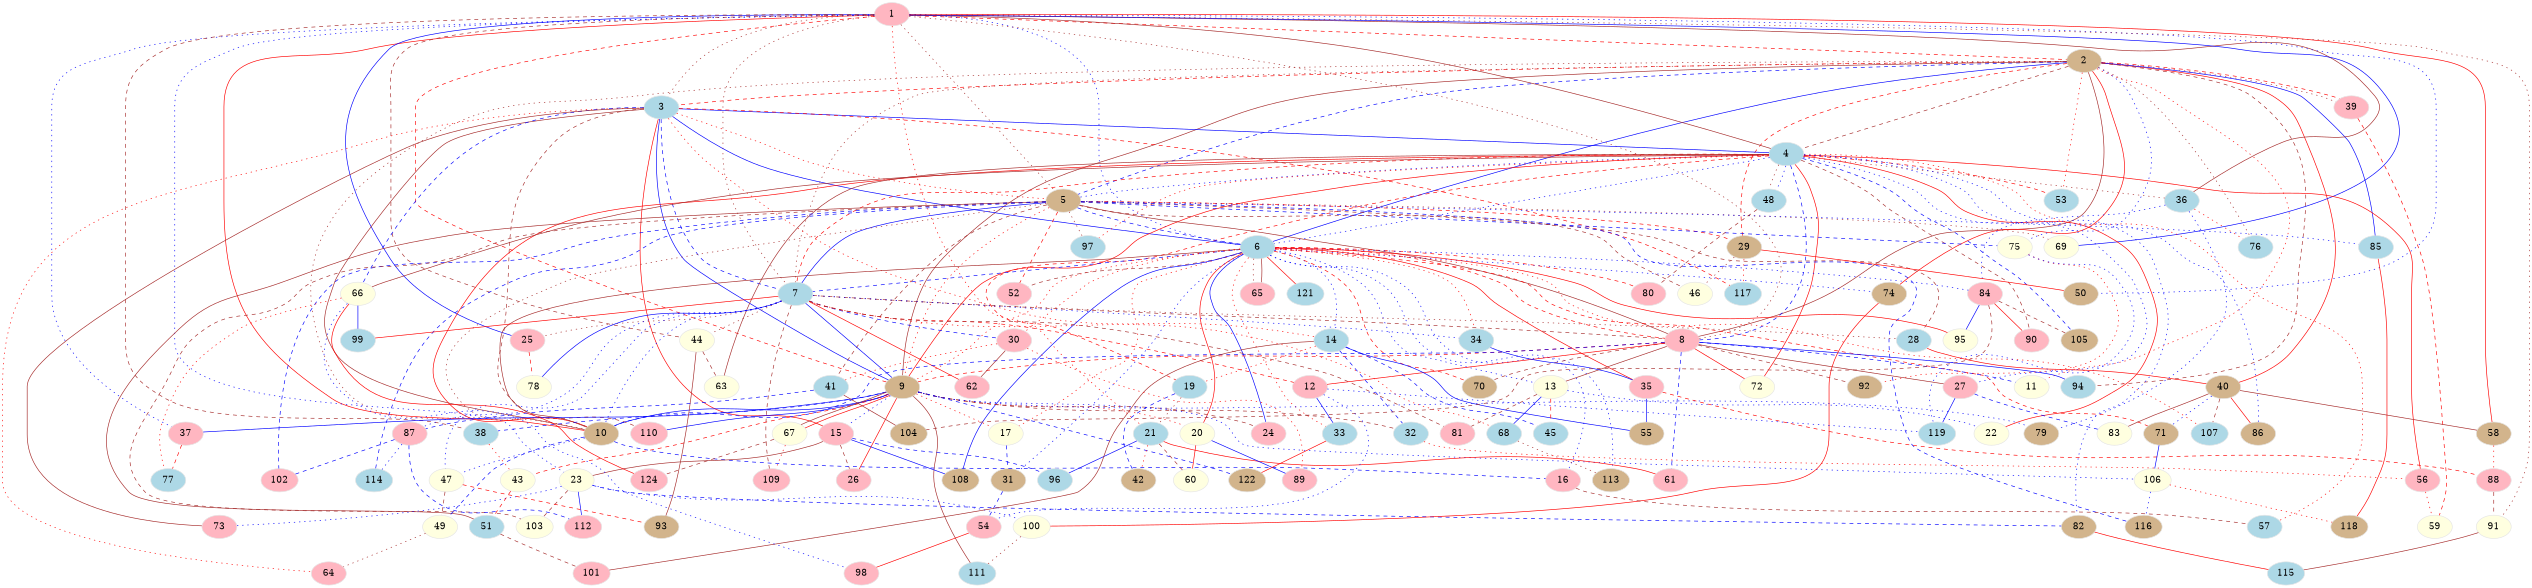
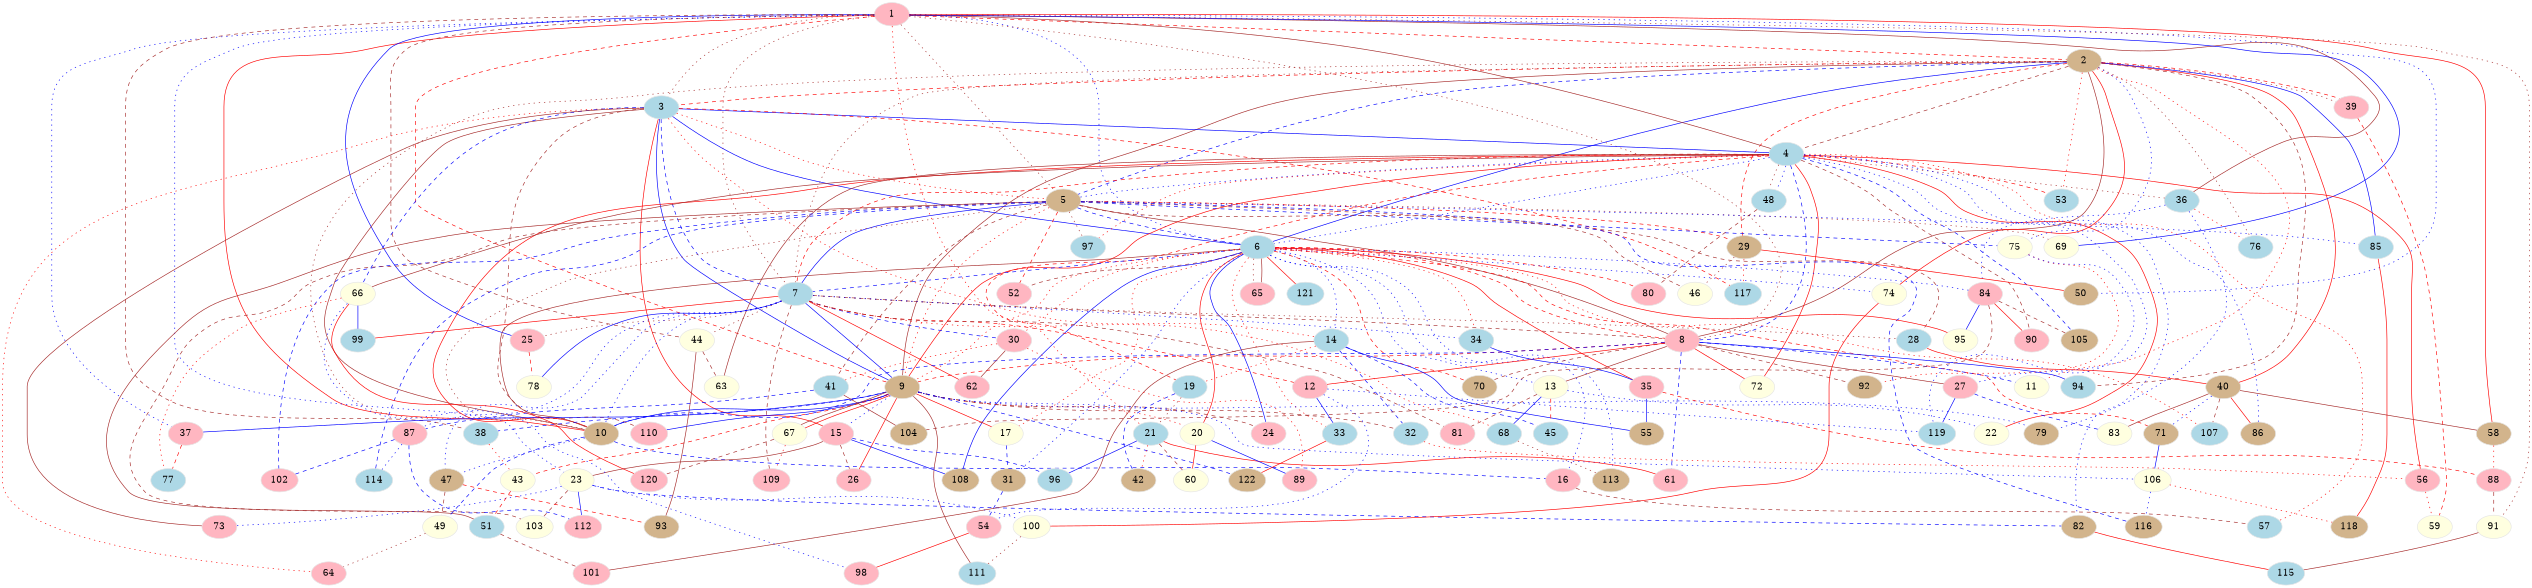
(1889, 294) -> (1889, 294)
(954, 410) -> (954, 410)
(447, 480) -> (447, 480)
(649, 480) -> (649, 480)
